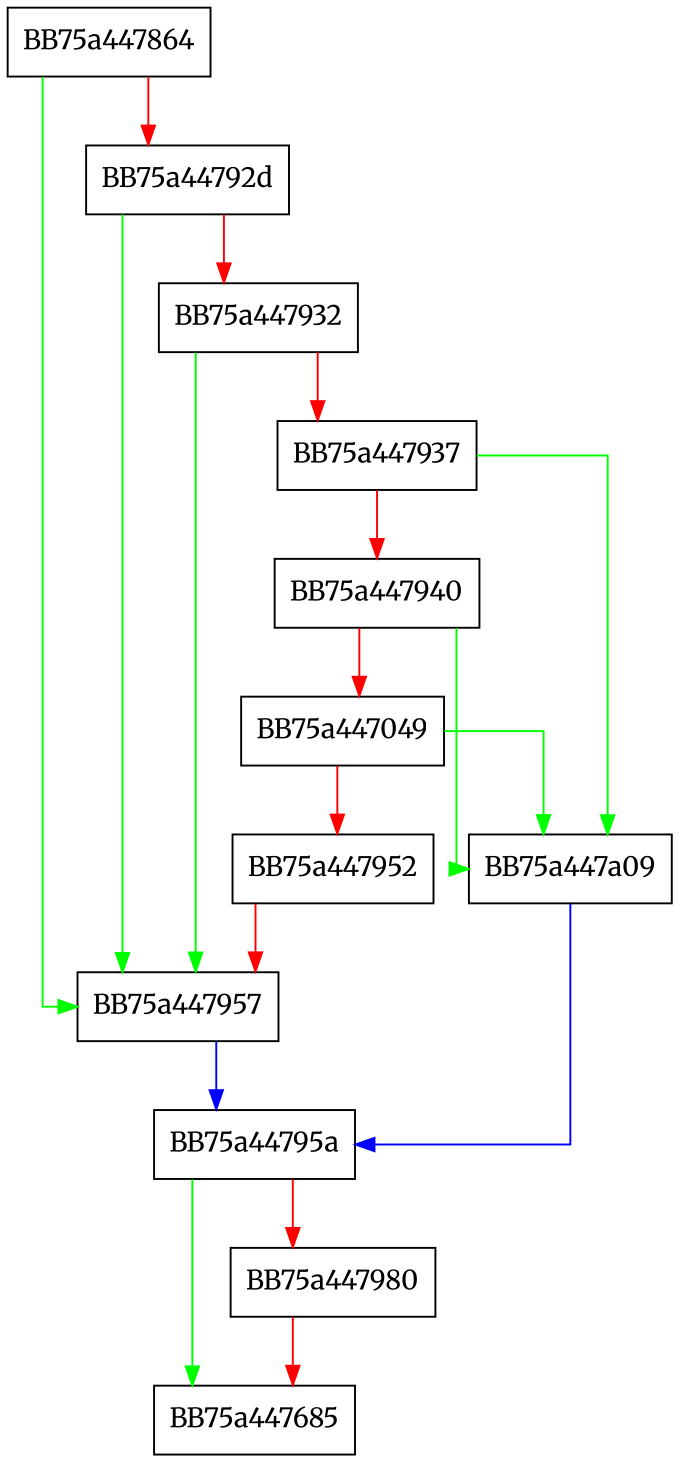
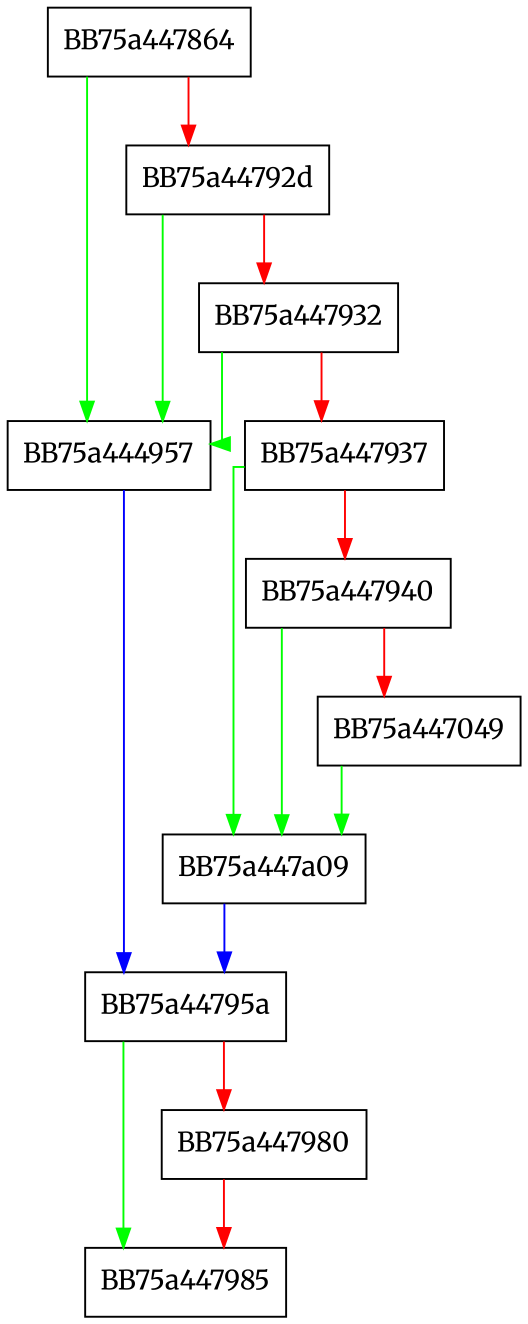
(333, 869) -> none
(178, 1007) -> (109, 456)
(255, 1420) -> (186, 1282)
